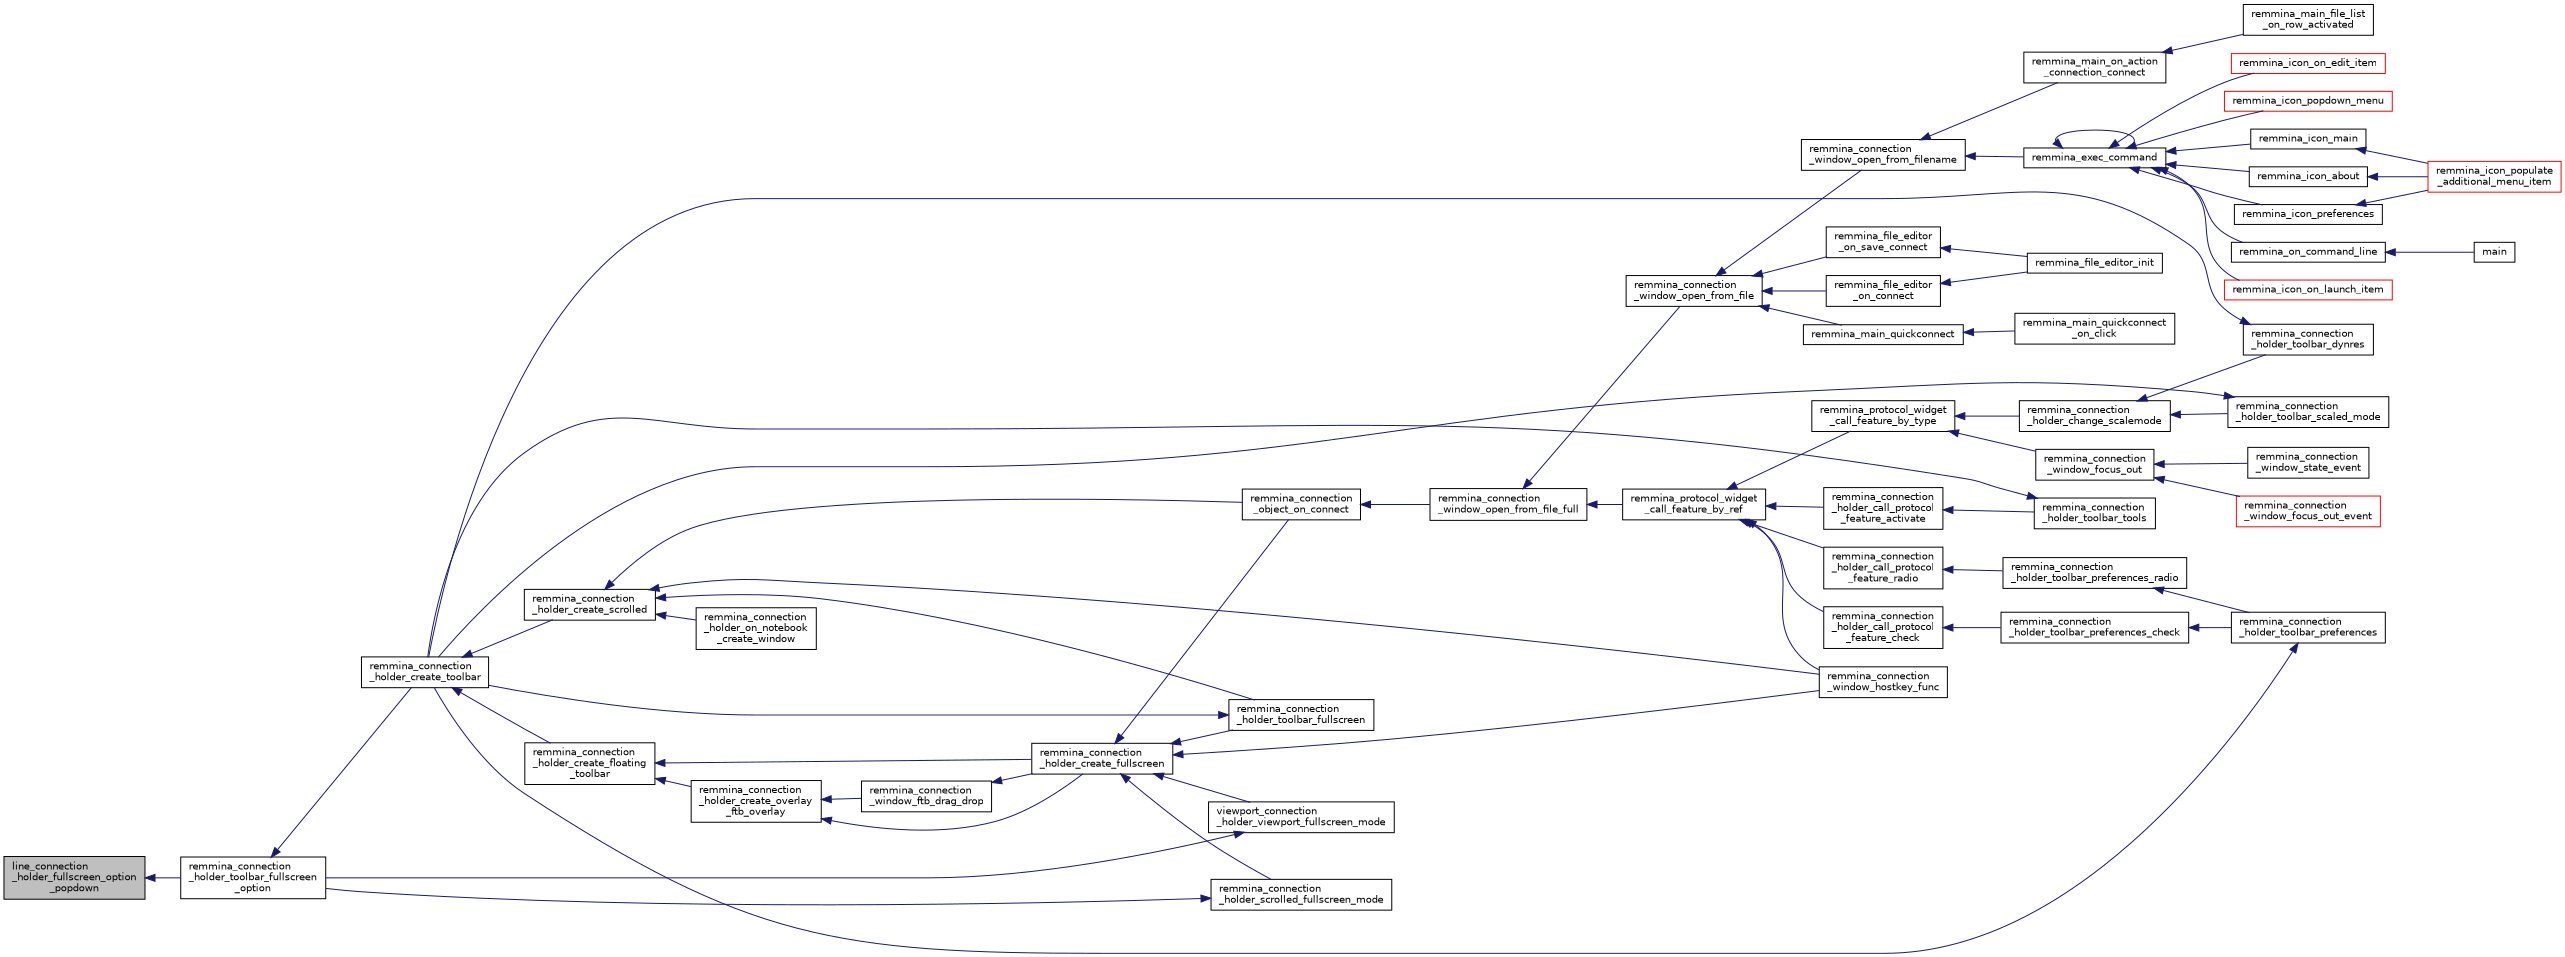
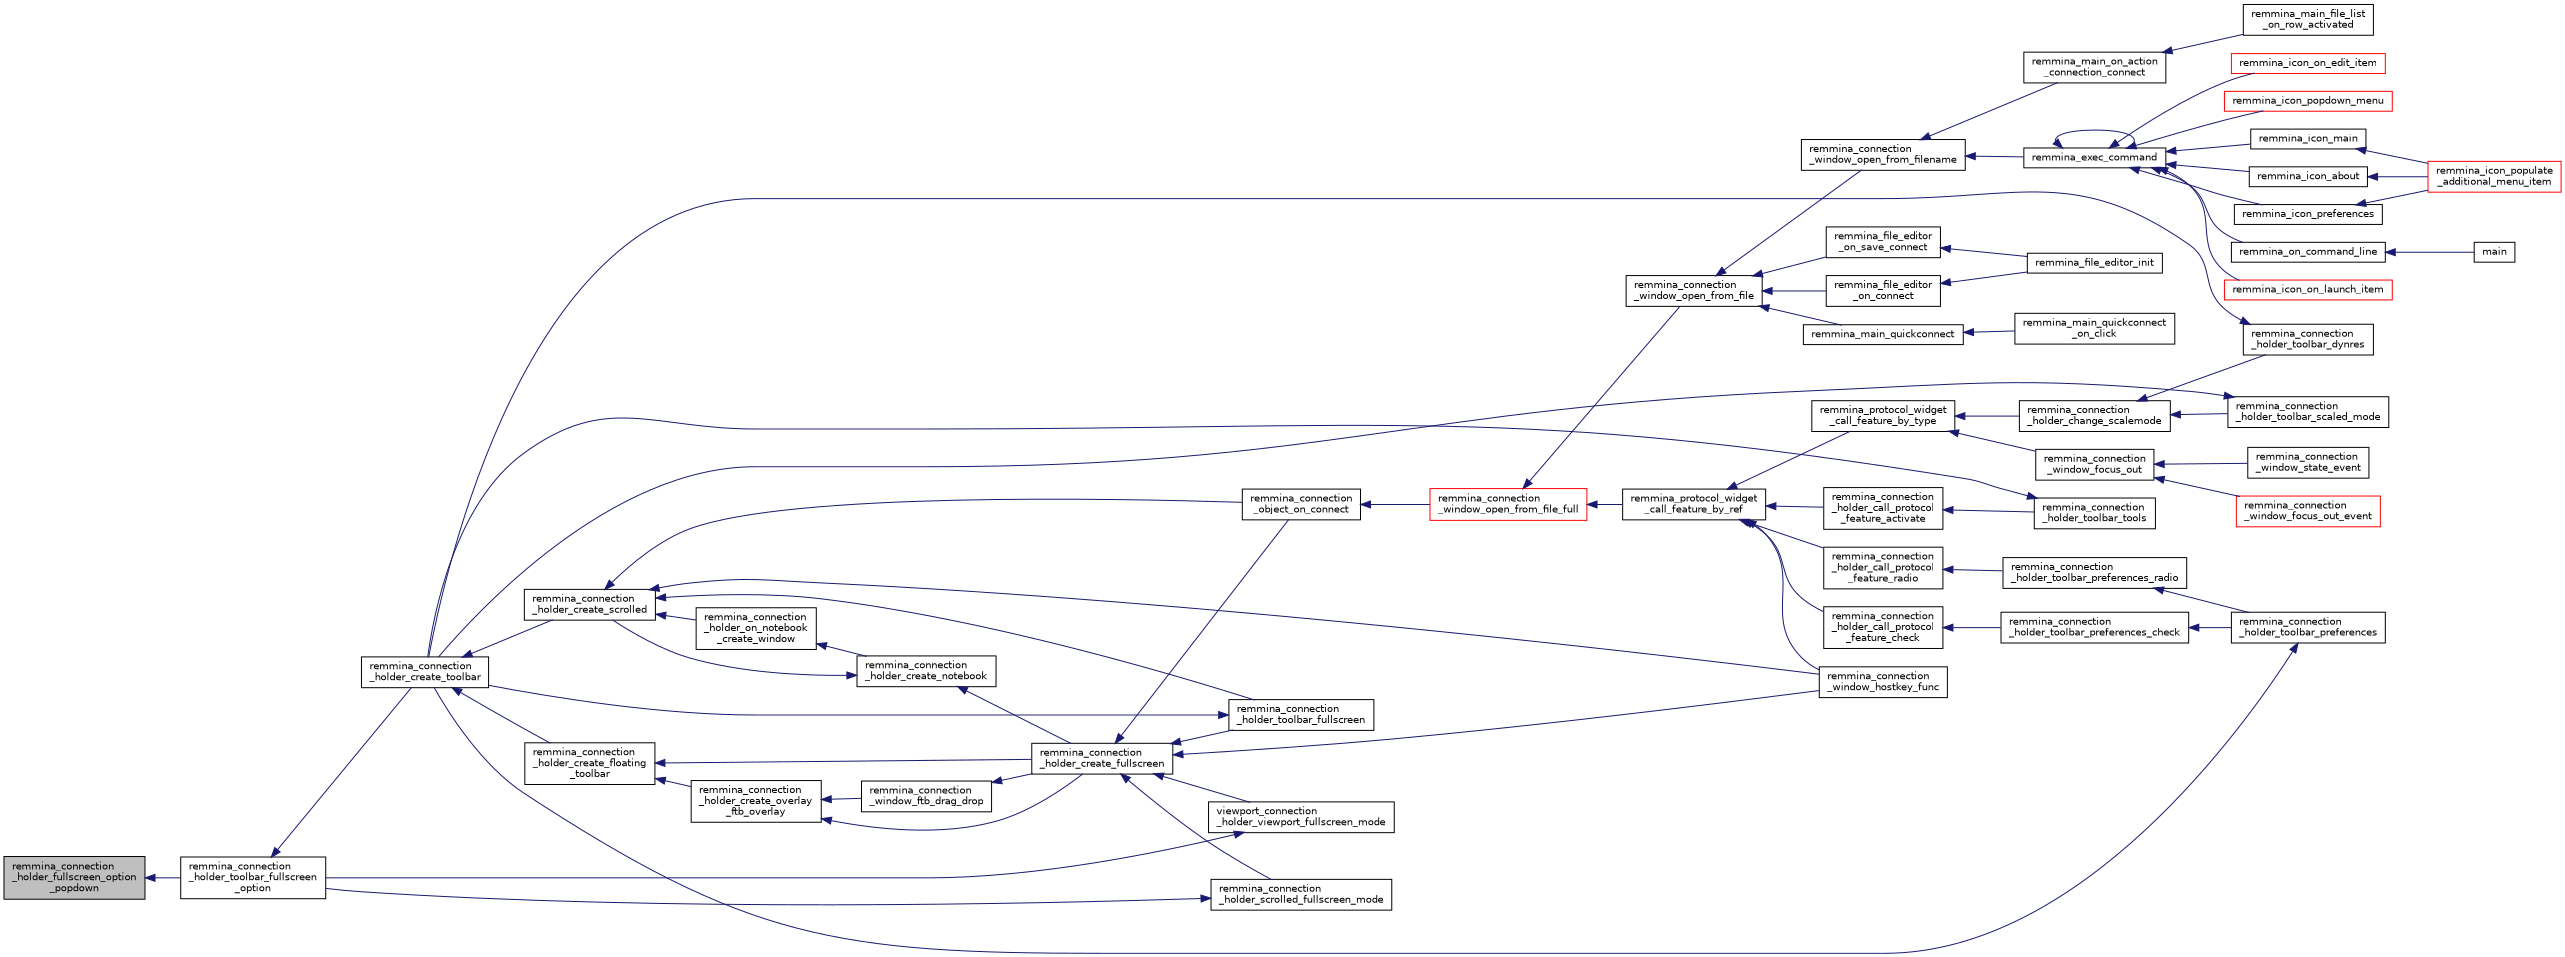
(1508, 504) -> (1508, 504)
none -> (927, 671)
(74, 878) -> (74, 878)
